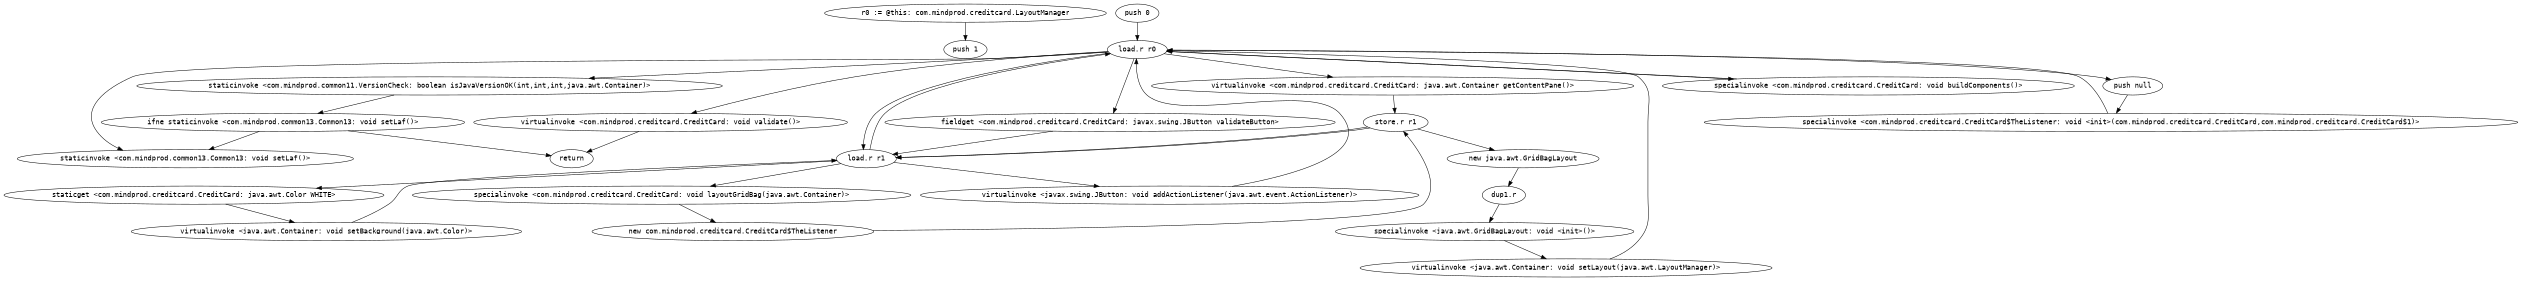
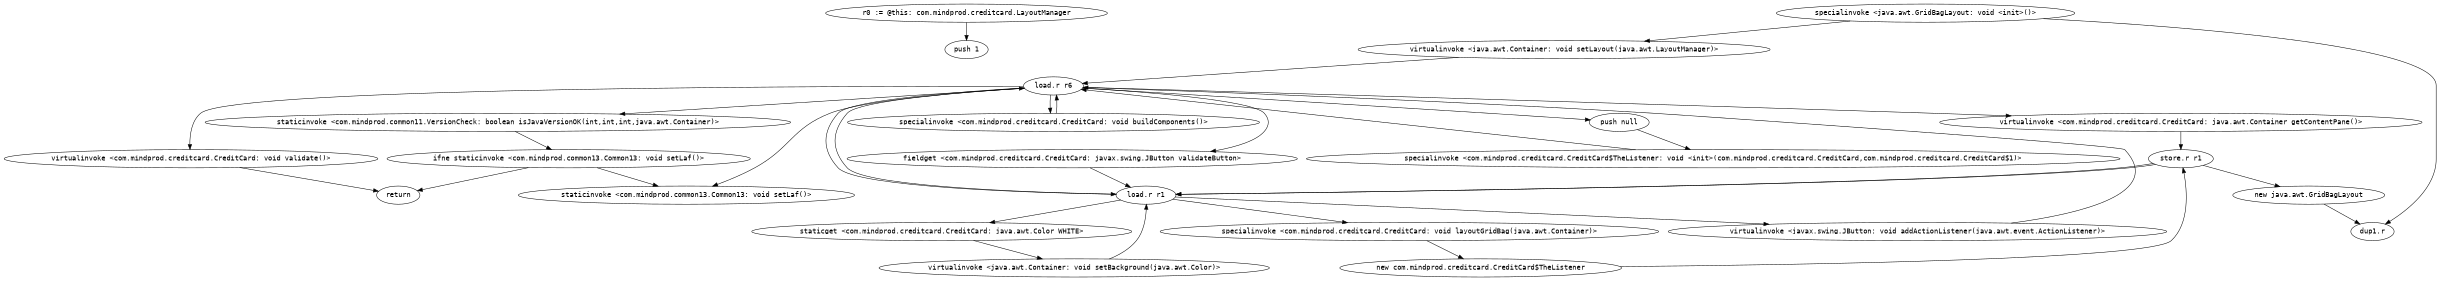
(1137, 13) -> none
(1137, 50) -> (1053, 86)
(1496, 211) -> (2322, 44)
